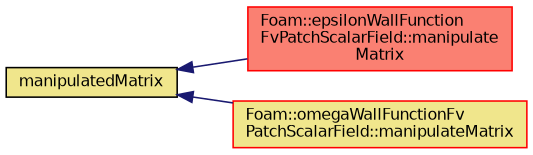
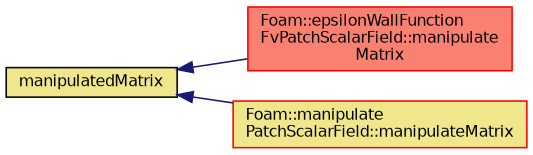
(380, 124) -> (380, 124)
